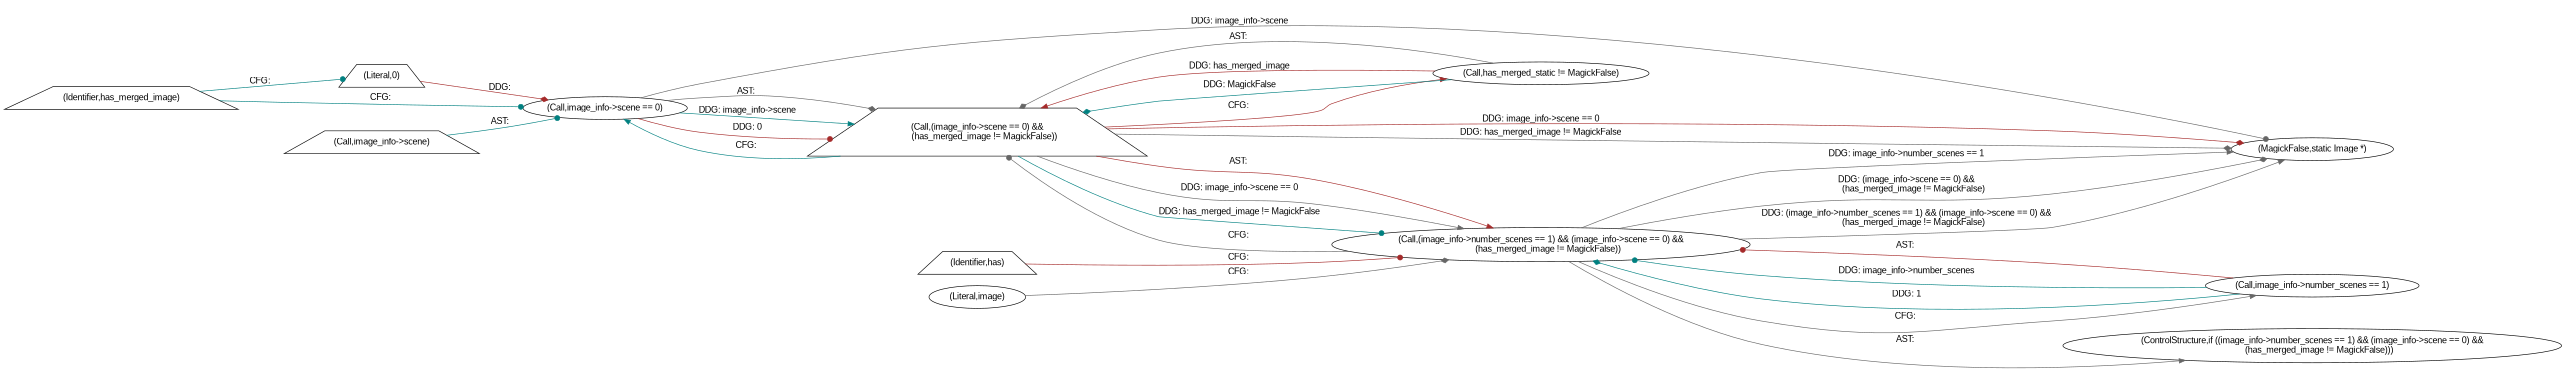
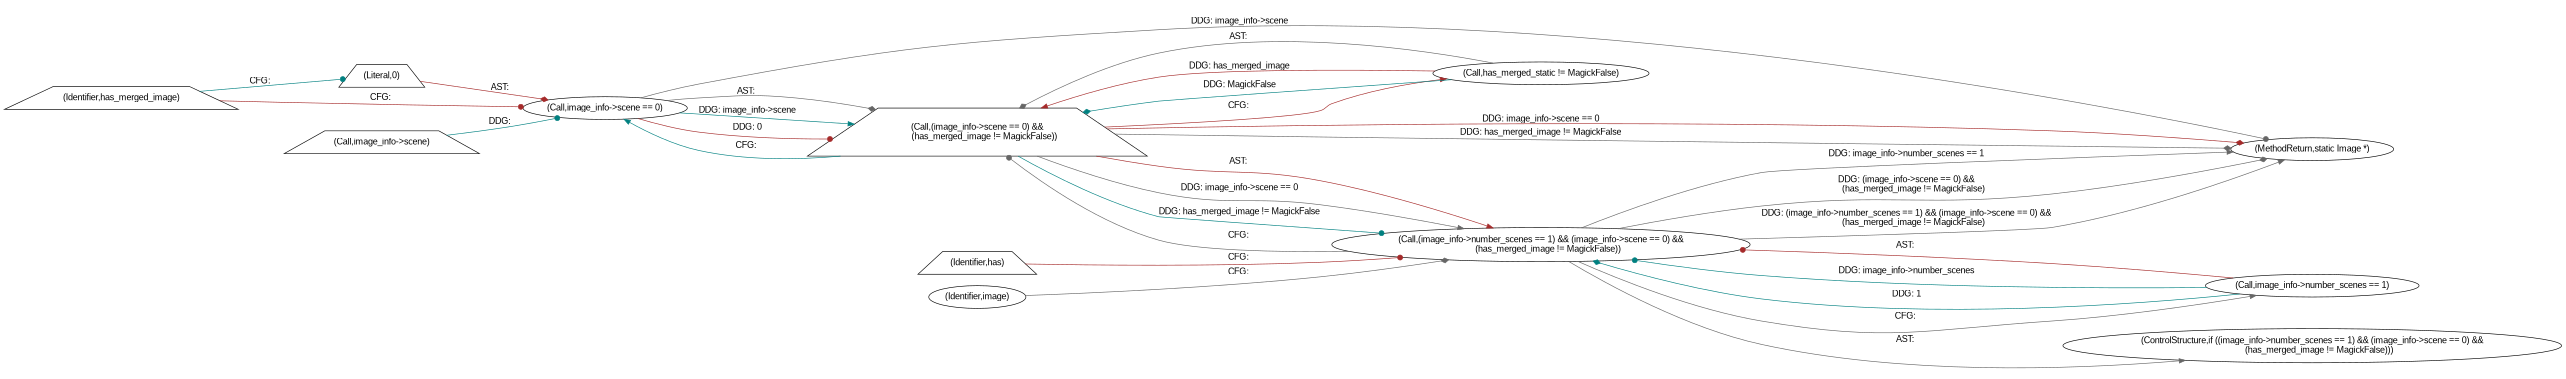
(501, 88) -> (501, 88)
(369, 104) -> (369, 104)
(501, 122) -> (501, 122)
(2312, 149) -> (2312, 149)
(977, 297) -> (977, 297)
